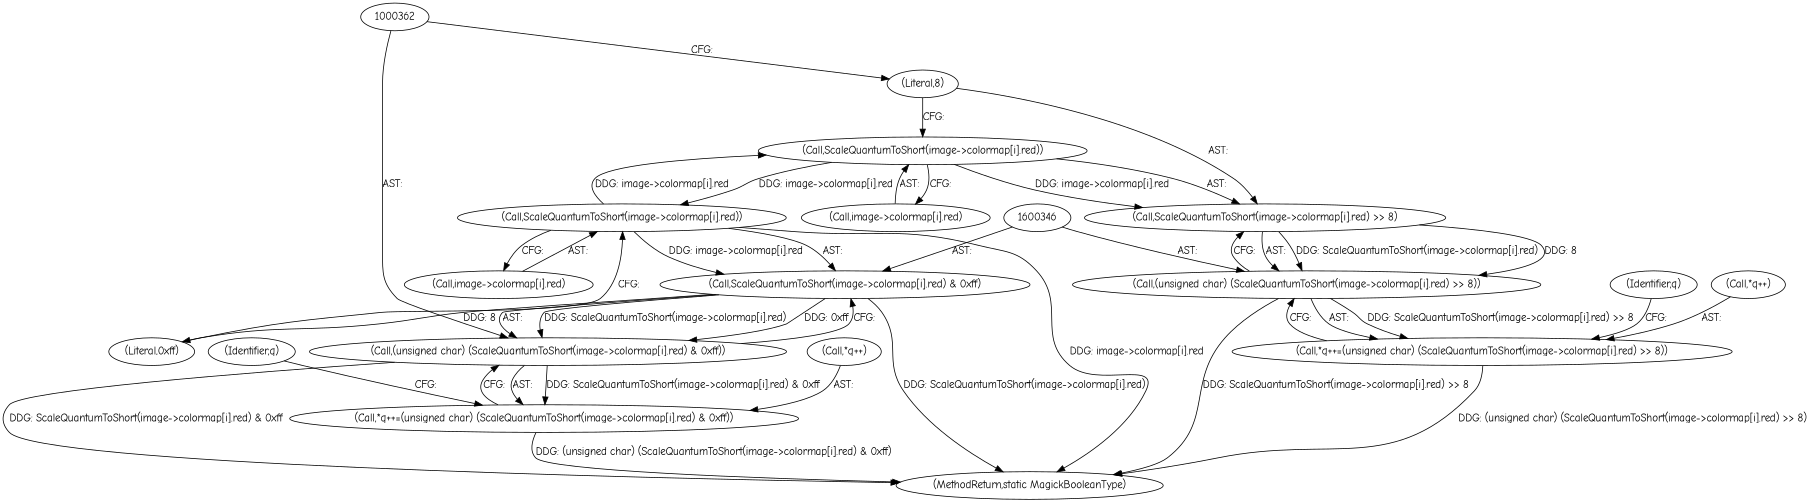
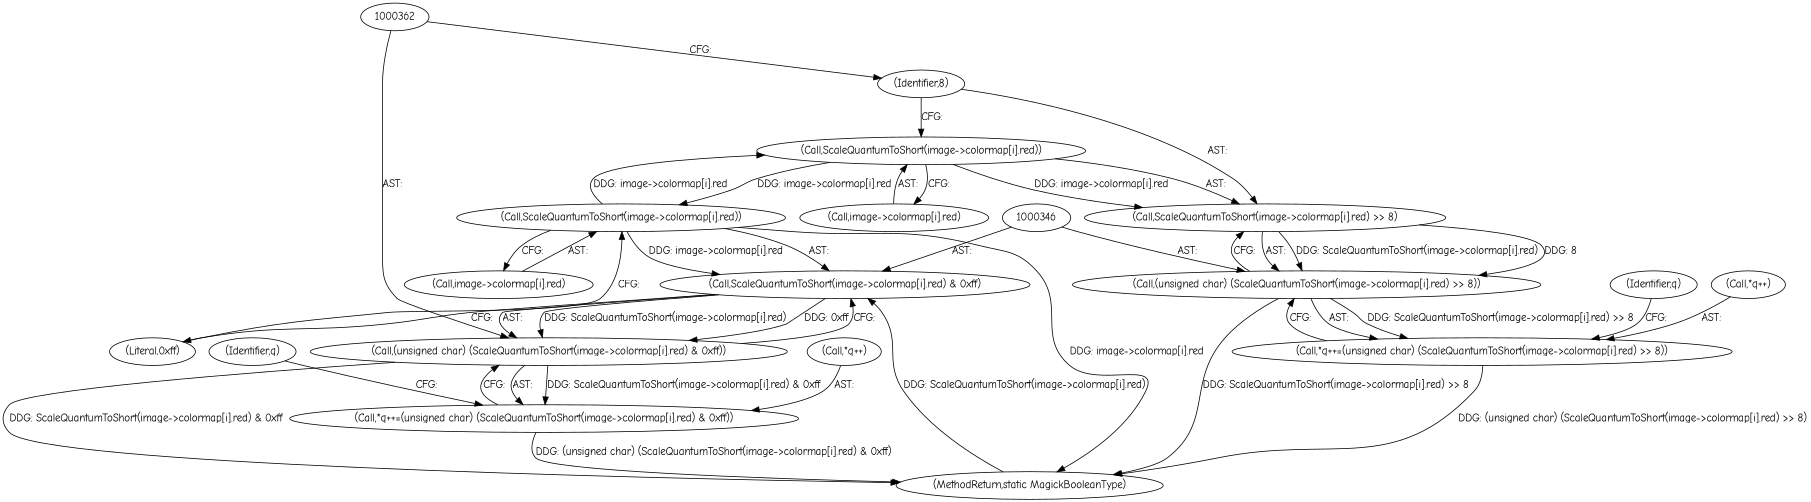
(923, 84) -> (921, 84)
(1037, 218) -> (1037, 218)
(480, 318) -> (484, 318)
(909, 398) -> (914, 405)
